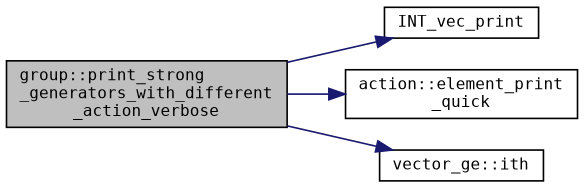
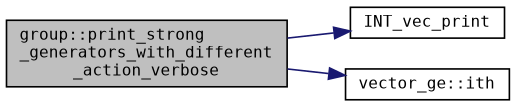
(462, 94) -> none
